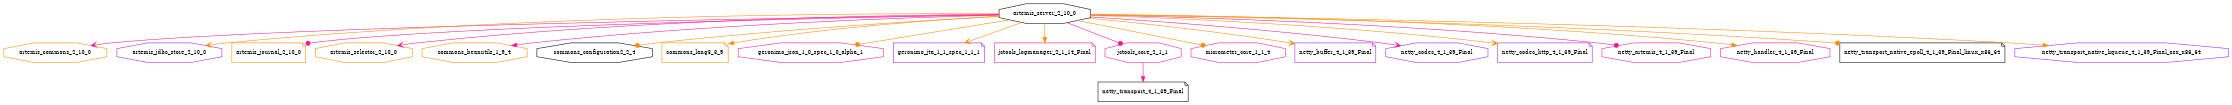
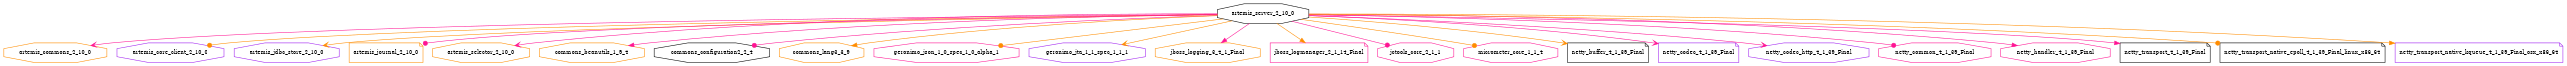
(1412, 23) -> (1661, 22)
(1292, 25) -> (1547, 27)
(810, 29) -> (987, 26)
none -> (170, 53)
(695, 53) -> (822, 53)
(939, 53) -> (1087, 53)
(1045, 53) -> (1319, 53)
none -> (1208, 53)
(1335, 53) -> (1608, 53)
(1437, 53) -> (1699, 53)
(1545, 53) -> (1809, 53)
(1656, 53) -> (1935, 53)
(2122, 53) -> (2479, 53)
(1143, 70) -> (1712, 23)
